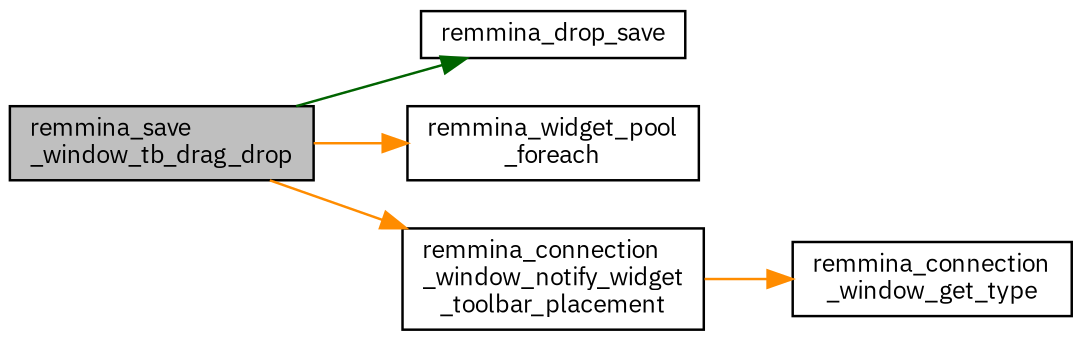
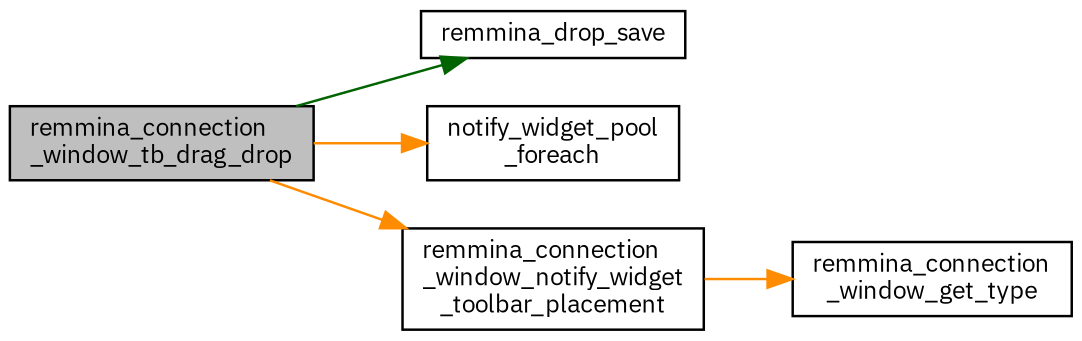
(162, 143) -> (162, 143)
(553, 143) -> (553, 143)
